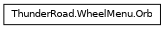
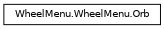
(82, 14) -> (82, 14)
